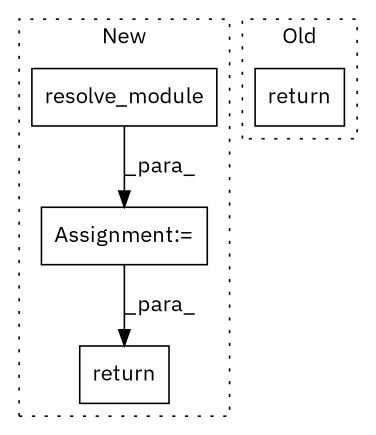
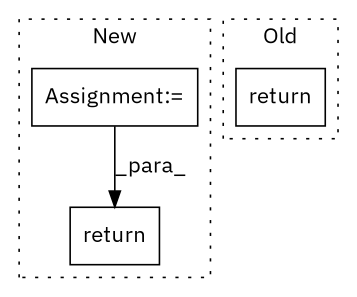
(124, 97) -> none
